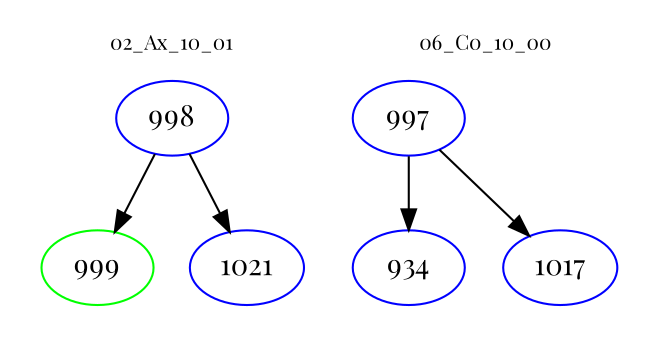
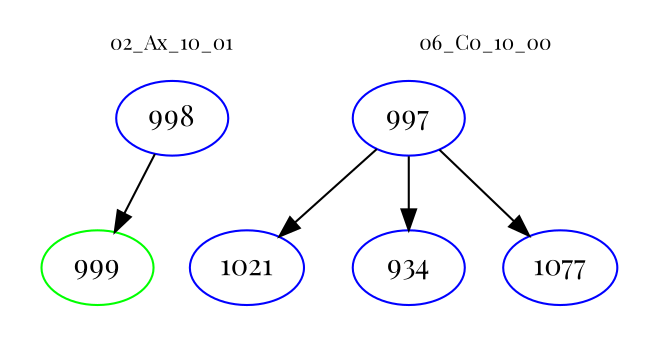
(205, 184) -> (350, 173)
(560, 268) -> (560, 268)
